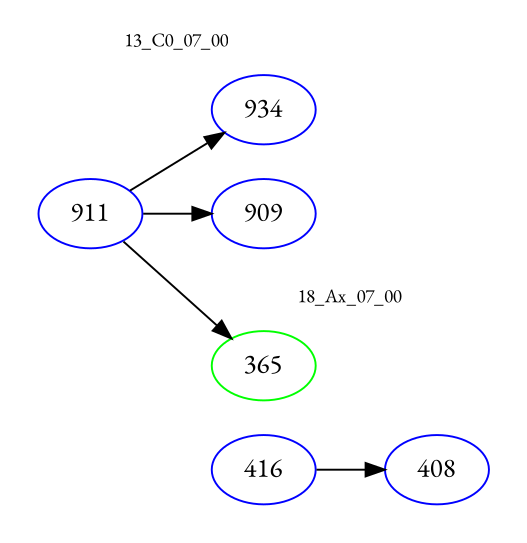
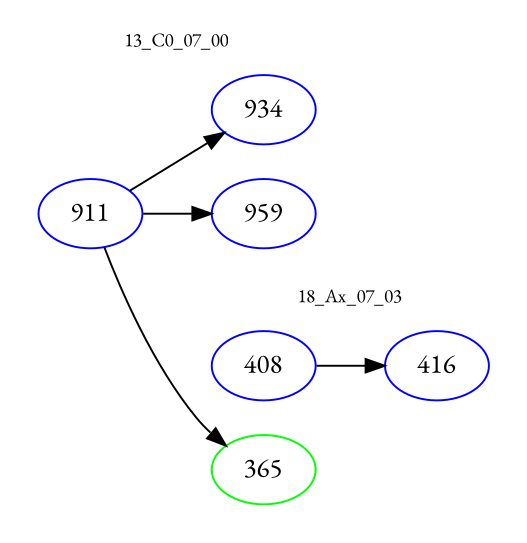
(264, 214) -> (264, 214)
(350, 297) -> (350, 297)
(341, 470) -> (341, 366)
